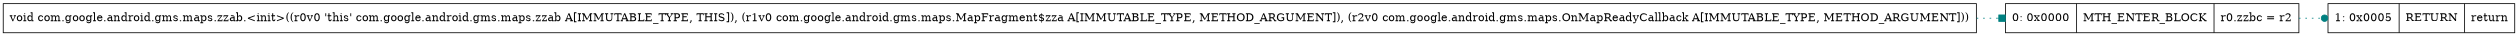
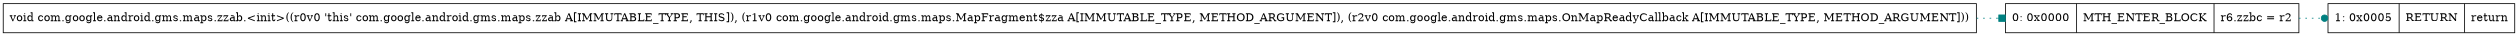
(2256, 18) -> (2256, 18)
